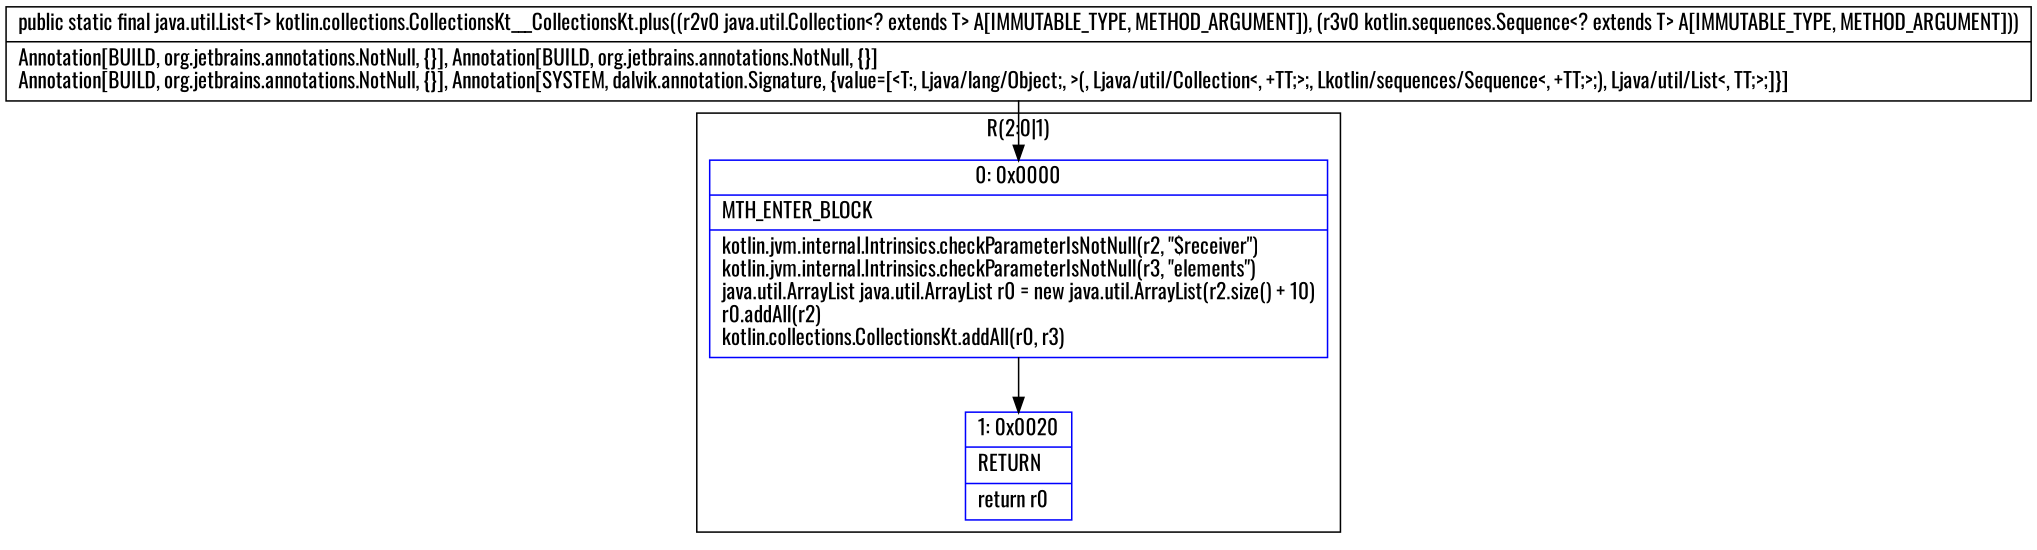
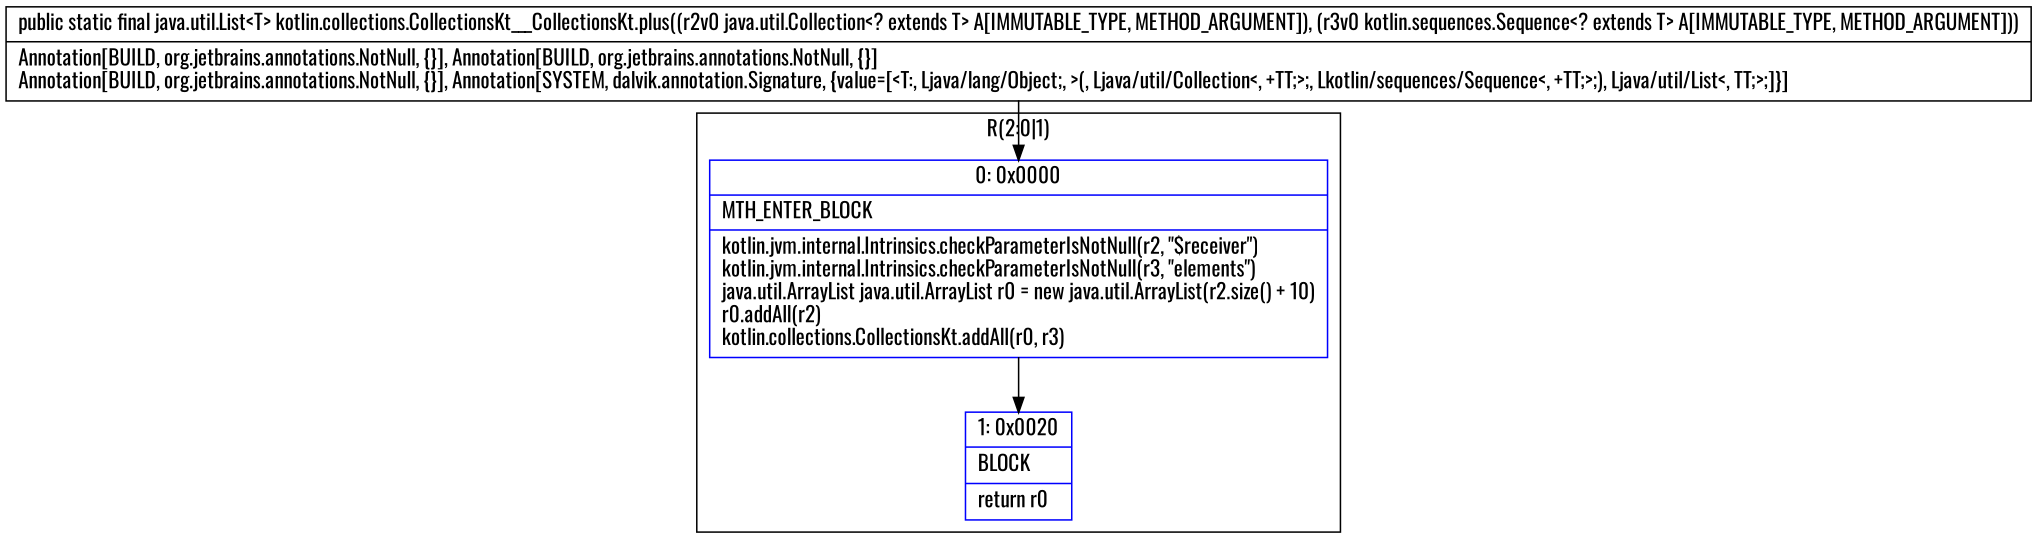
(1010, 465) -> (1004, 465)
